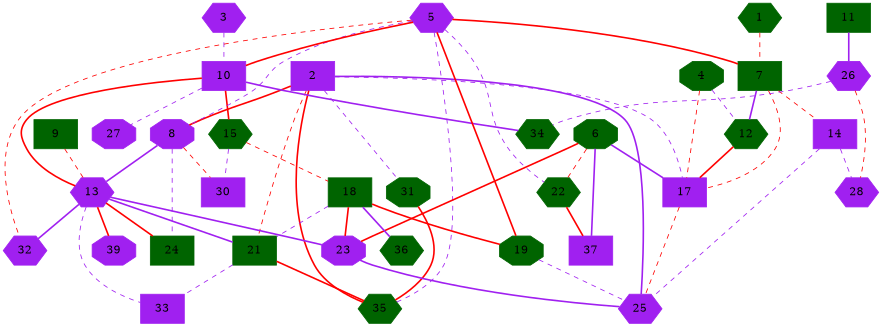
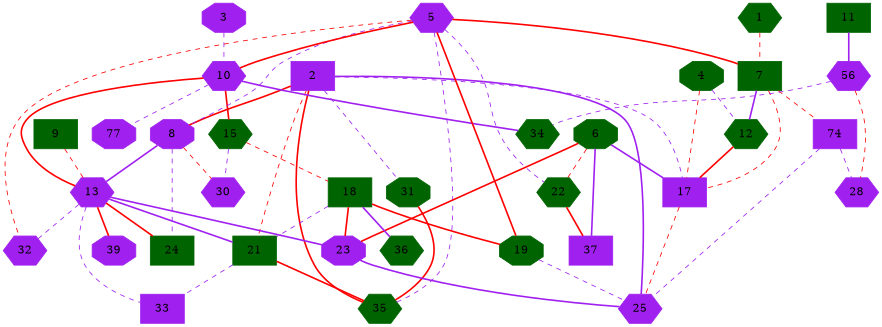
(224, 18) -> (224, 18)
(224, 76) -> (224, 76)
(849, 76) -> (849, 76)
(114, 134) -> (114, 134)
(835, 134) -> (835, 134)
(223, 192) -> (223, 192)
(58, 222) -> (58, 222)
